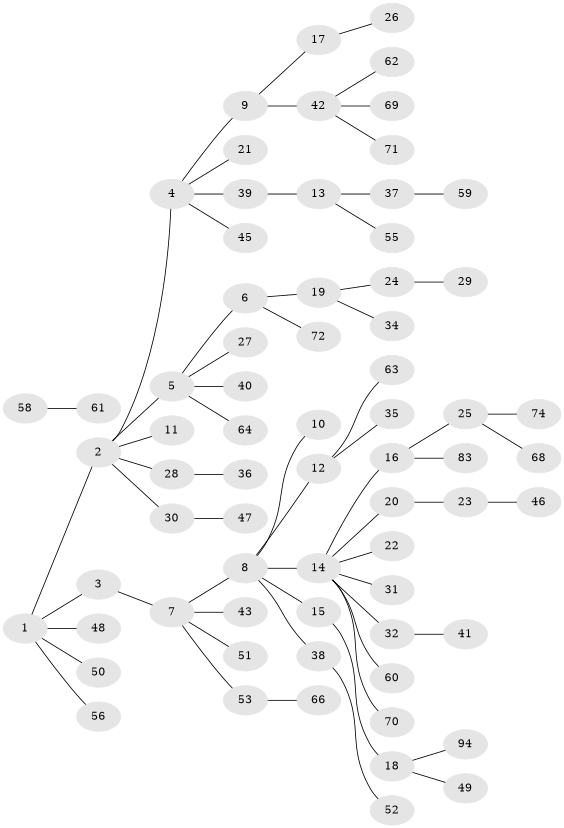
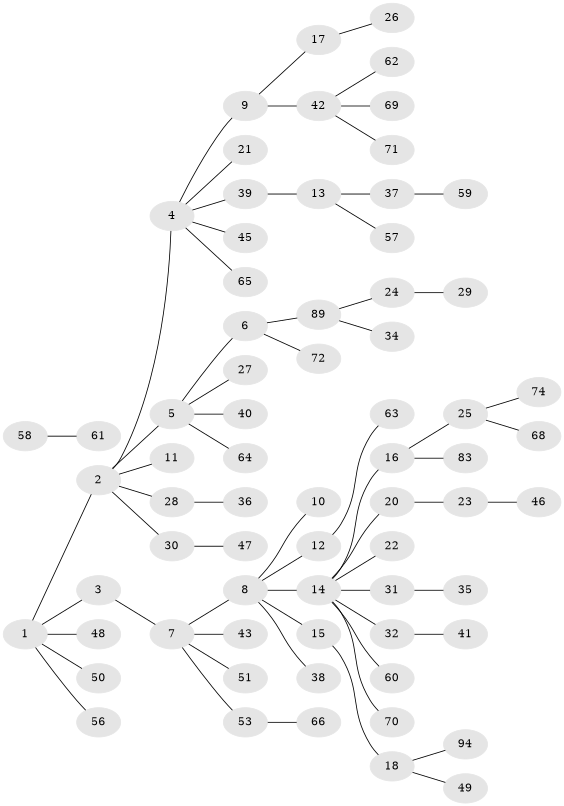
(392, 238) -> (392, 238)
none -> (245, 282)
(319, 293) -> (319, 315)
(355, 441) -> (429, 590)
(392, 810) -> none
